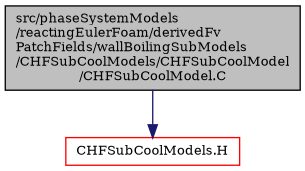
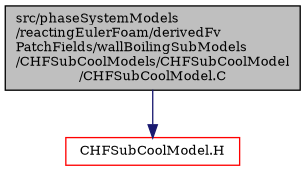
(153, 151) -> (153, 151)
